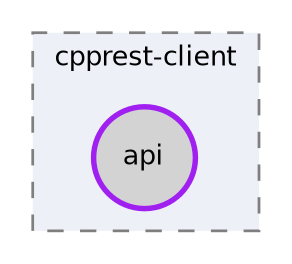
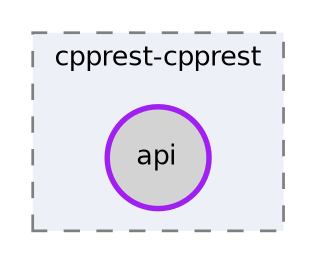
(146, 59) -> (158, 59)
